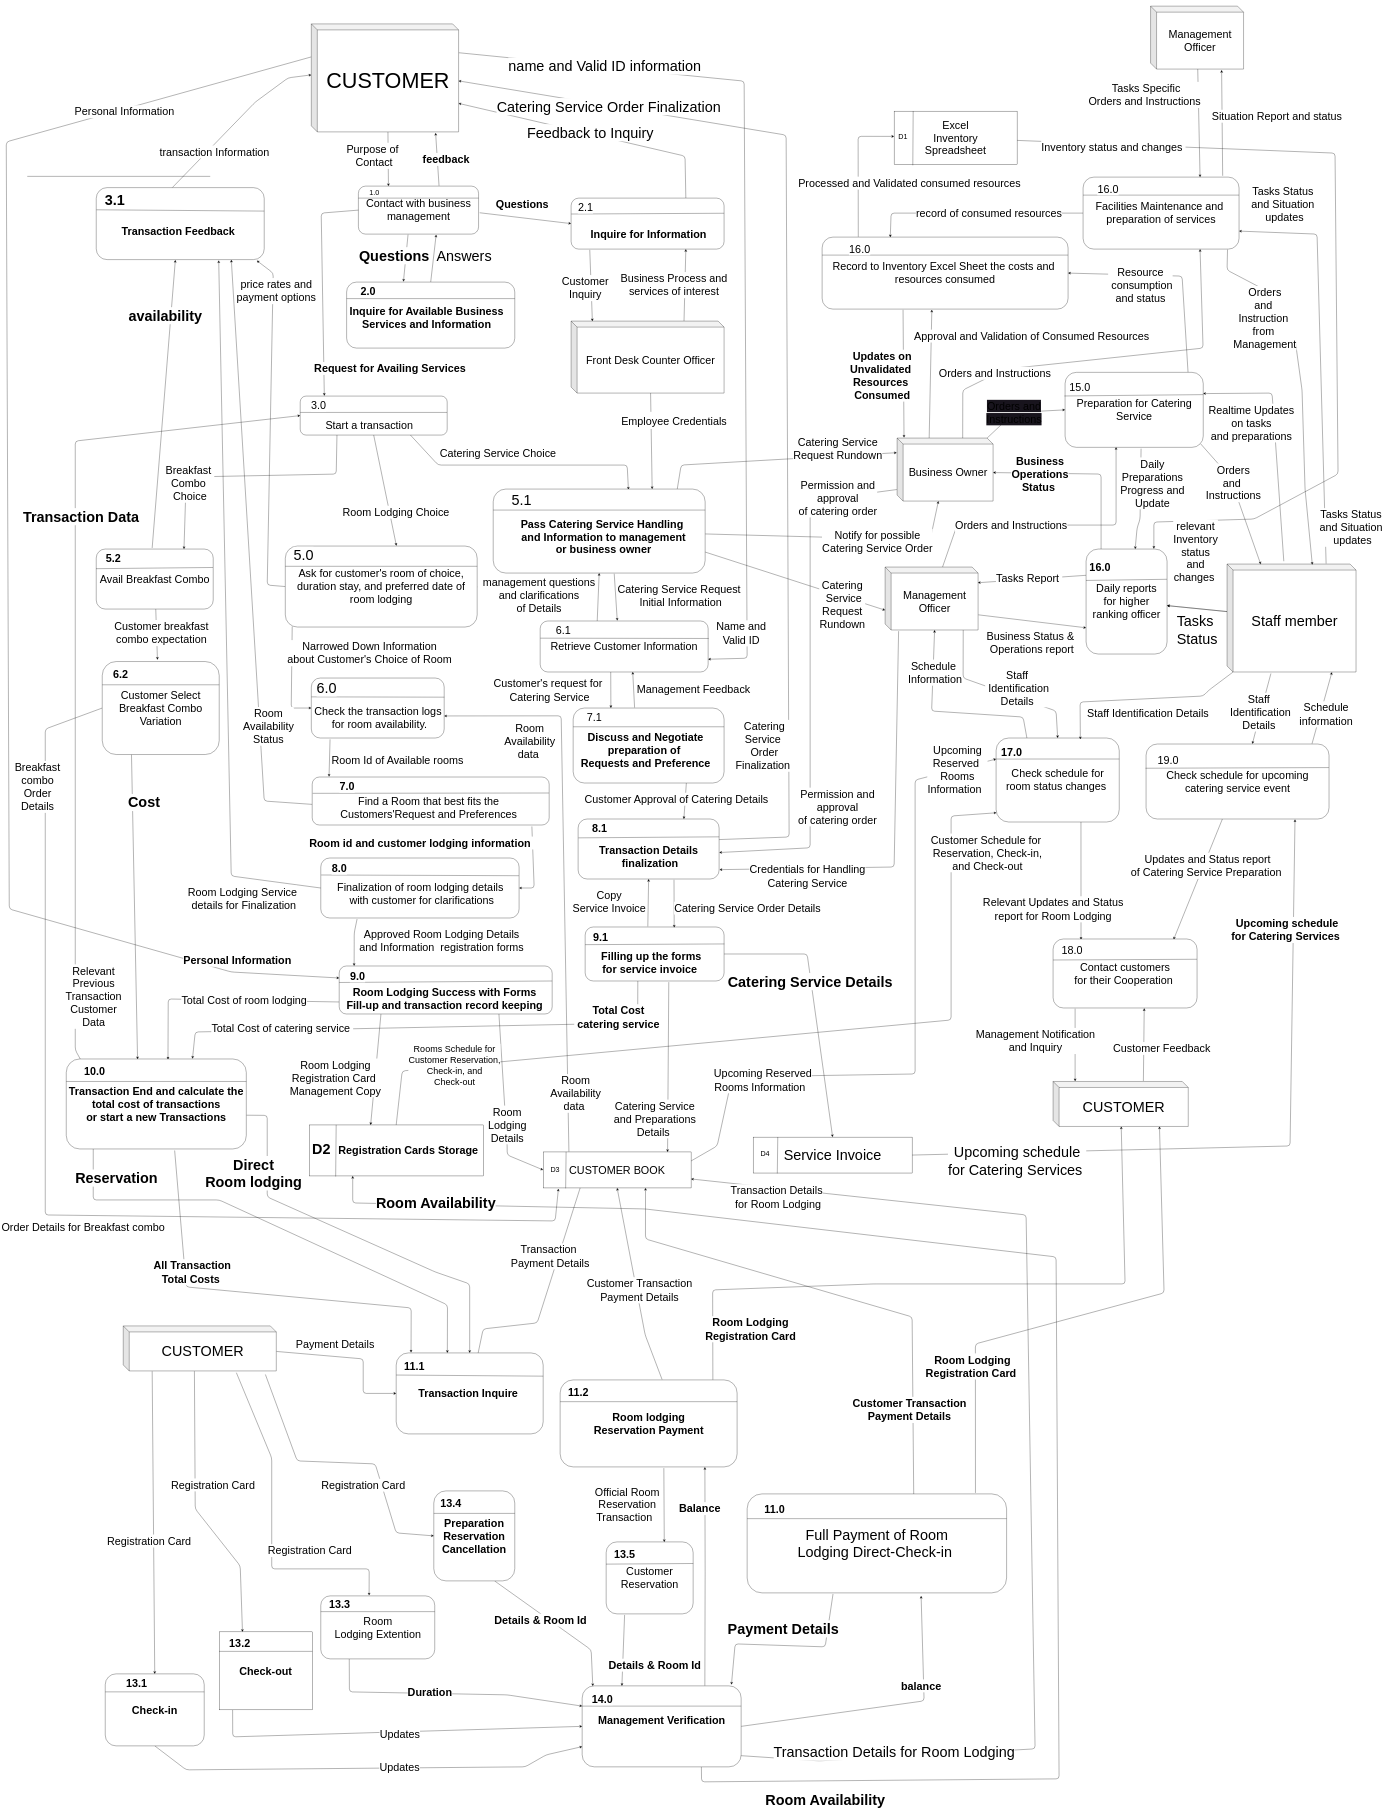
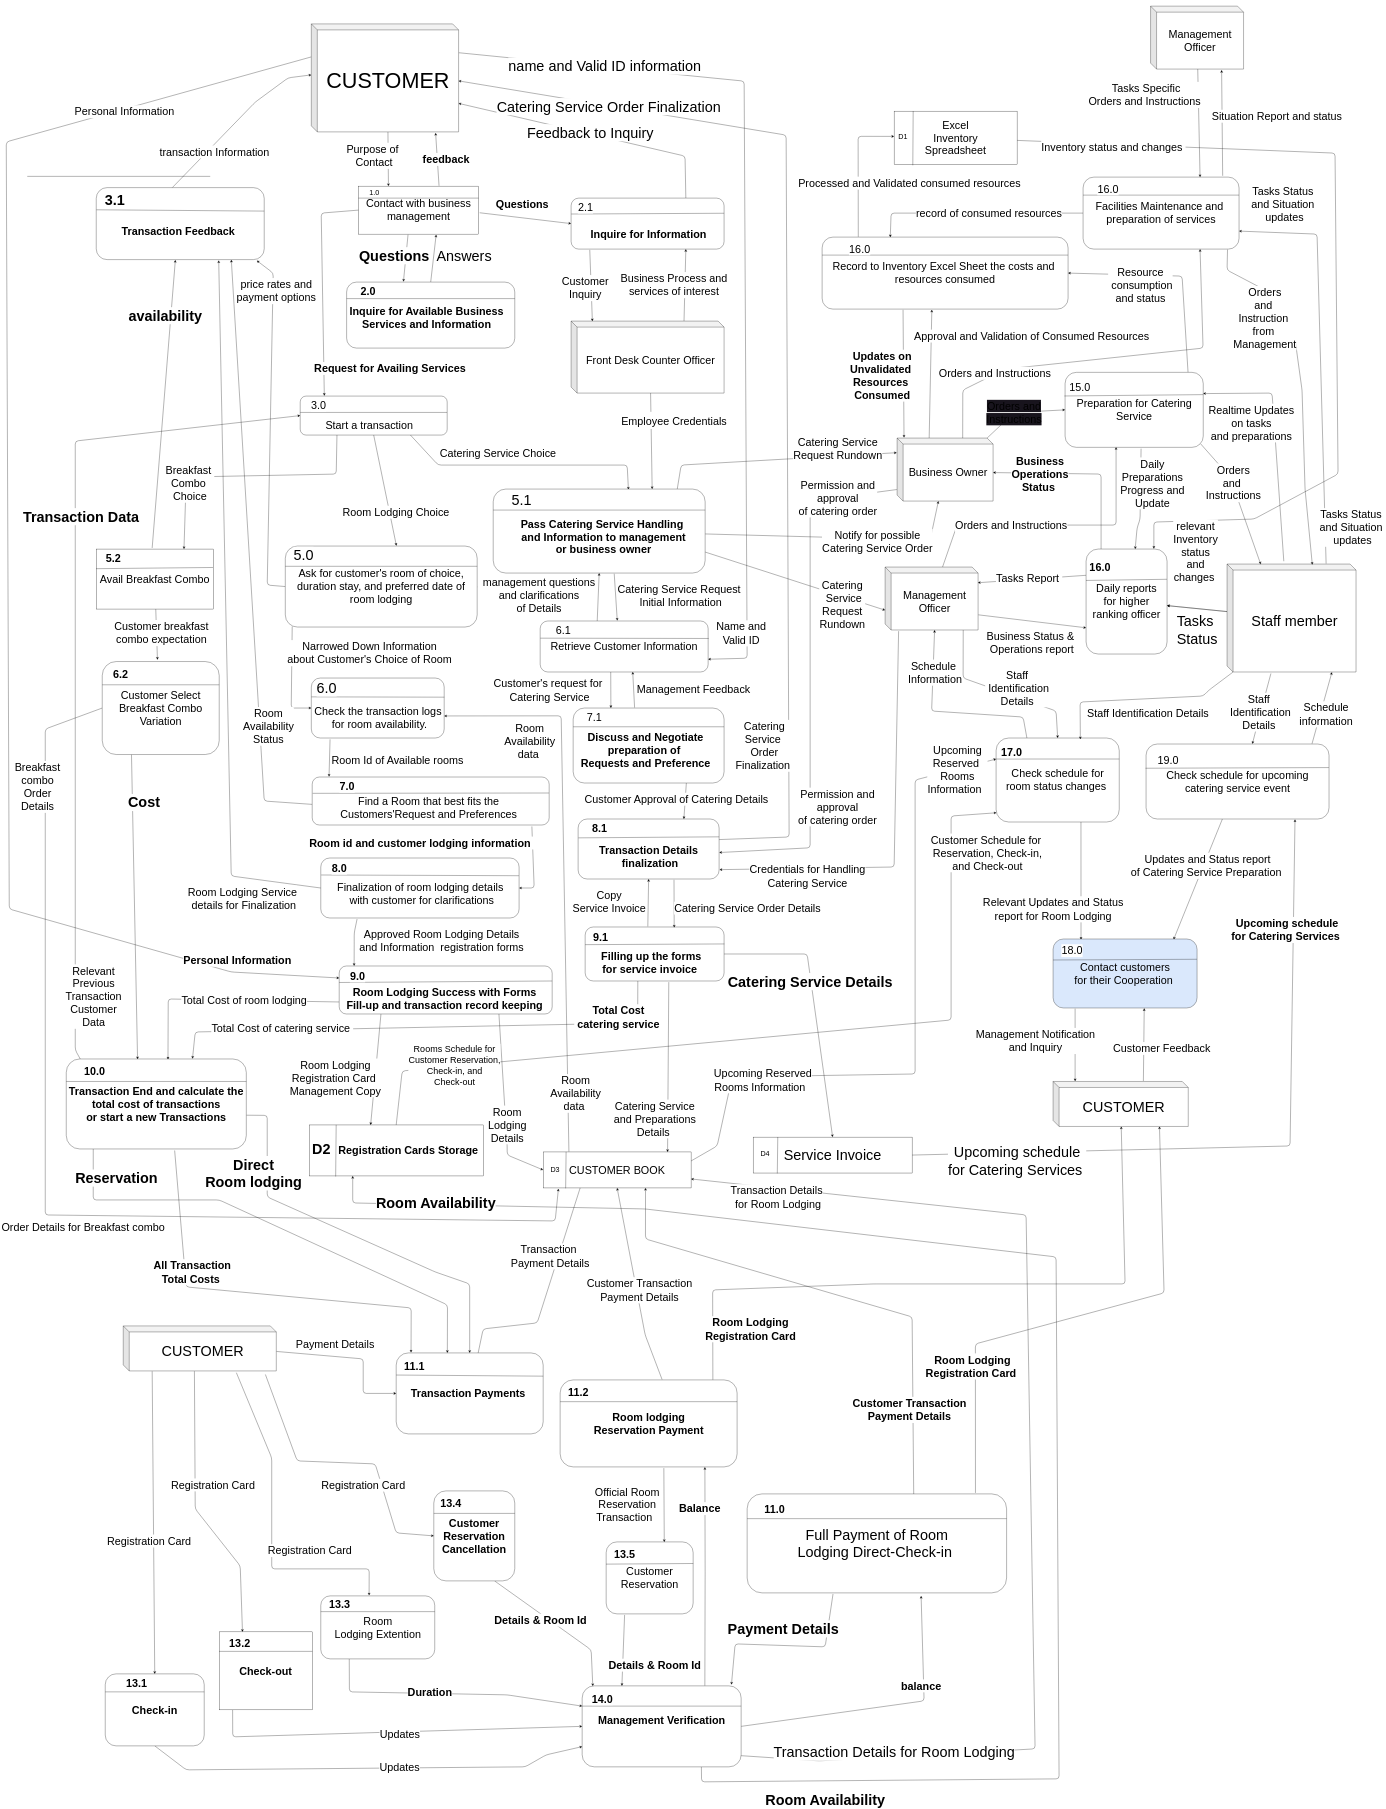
(418, 210) -> (418, 210)
(155, 579) -> (155, 579)
(1125, 974) -> (1125, 974)
(470, 1394) -> (470, 1394)
(474, 1536) -> (474, 1536)
